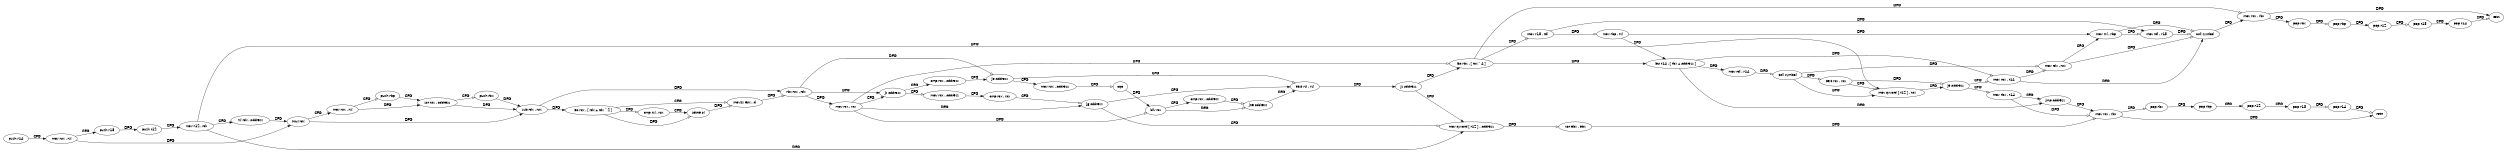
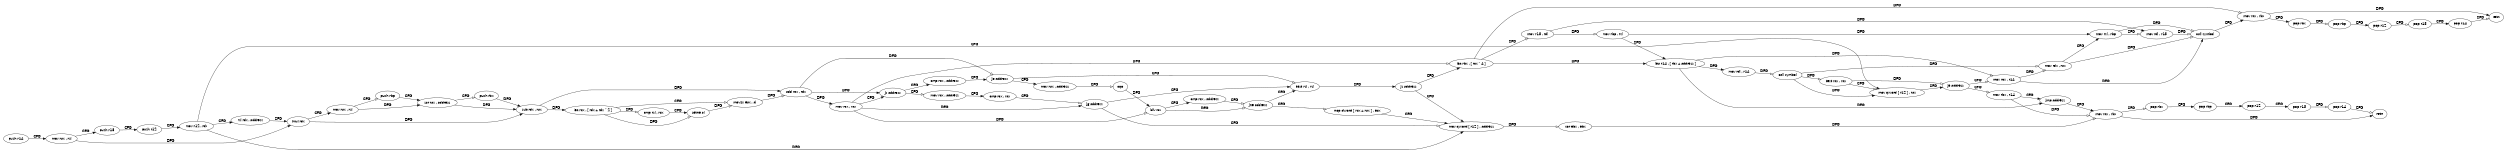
(975, 45) -> (975, 45)
(796, 92) -> (796, 92)
none -> (1357, 111)
(128, 128) -> (128, 128)
